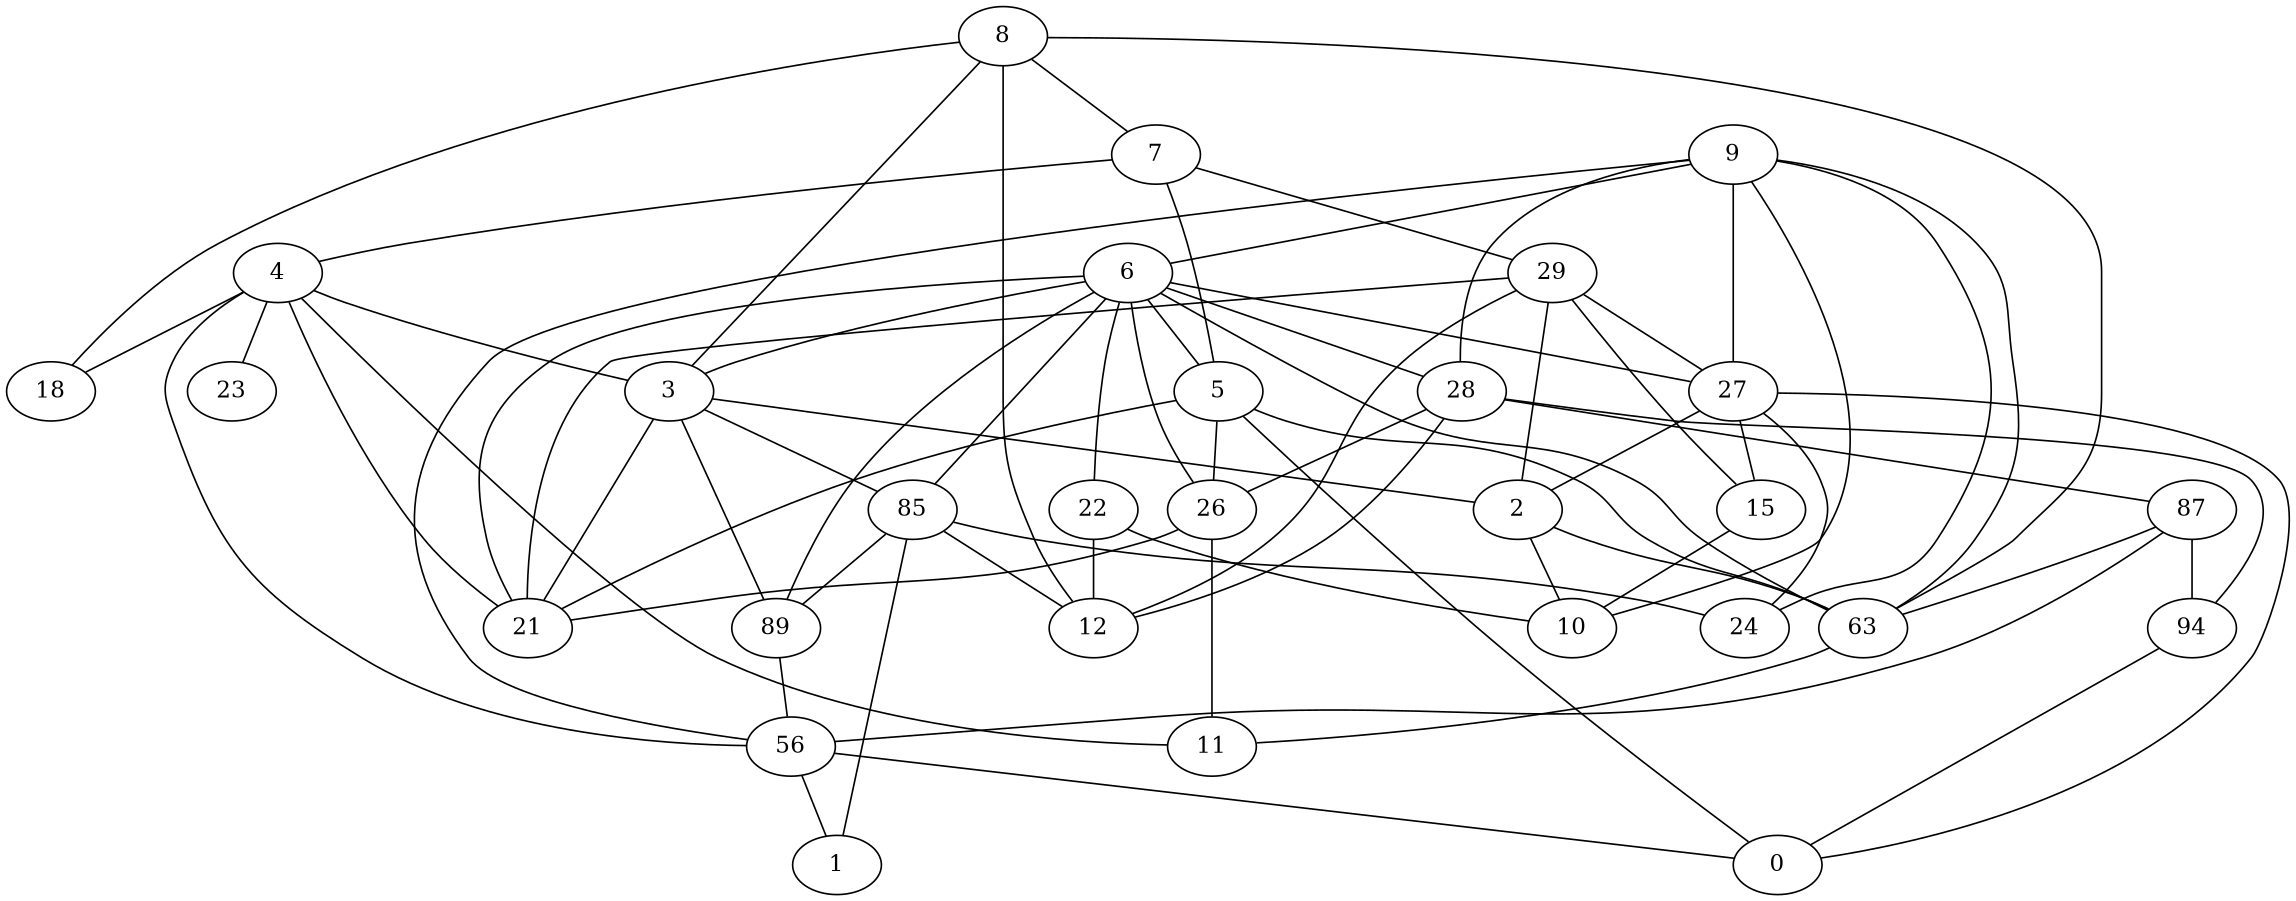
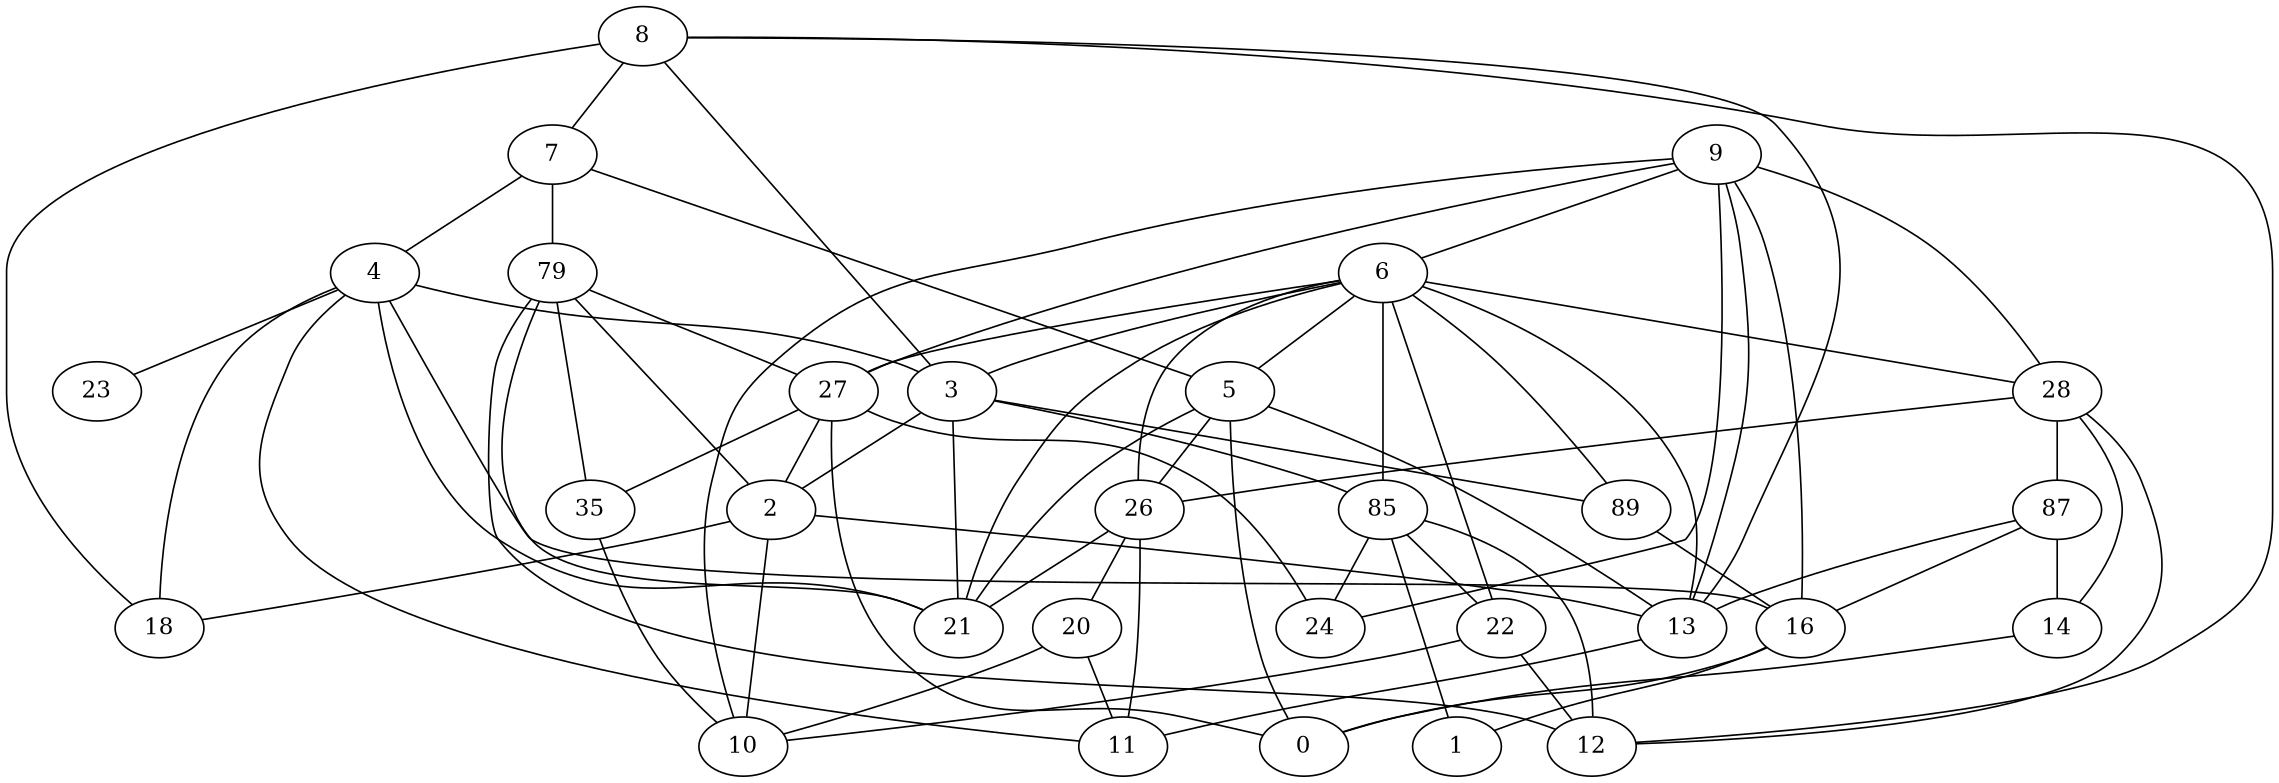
(1552, 273) -> (553, 273)
(1761, 510) -> (590, 510)
(844, 569) -> (1442, 569)
none -> (467, 574)
none -> (1077, 628)
(1863, 628) -> (1682, 628)
(2192, 628) -> (2057, 628)
(791, 747) -> (1801, 628)
